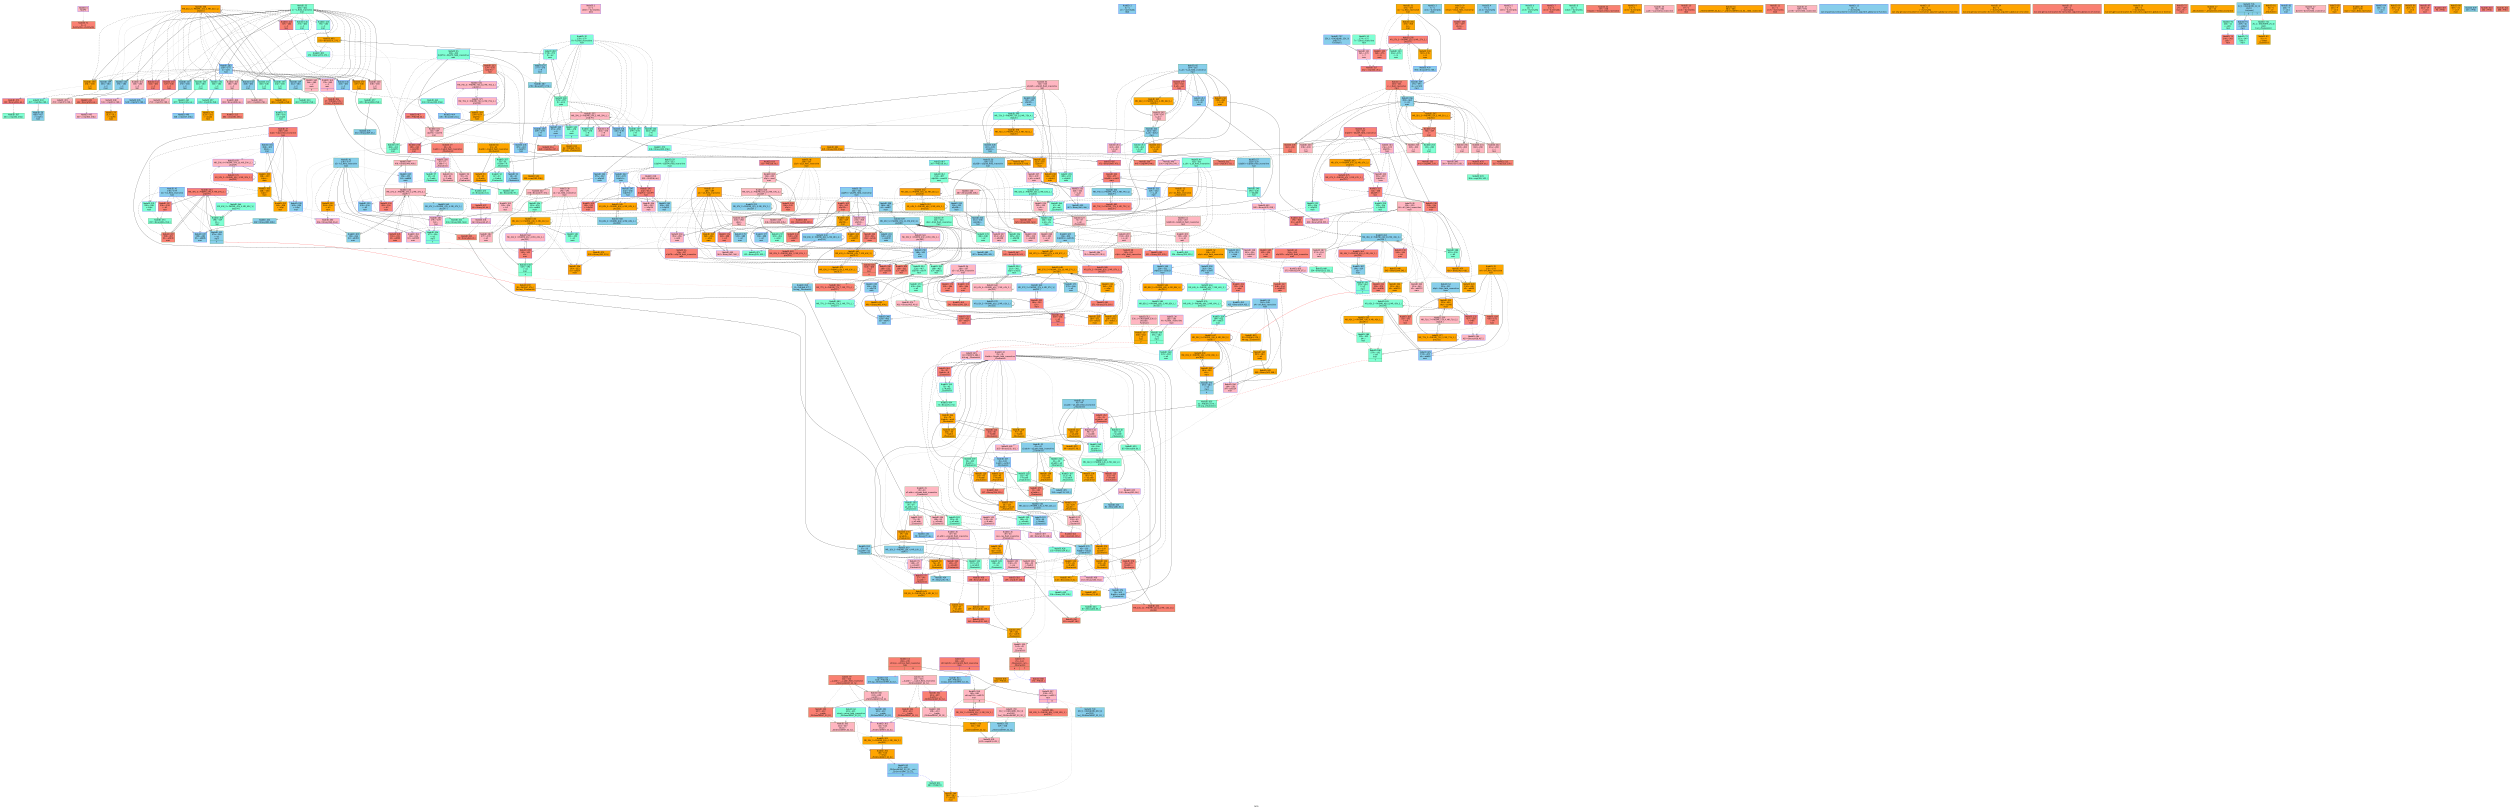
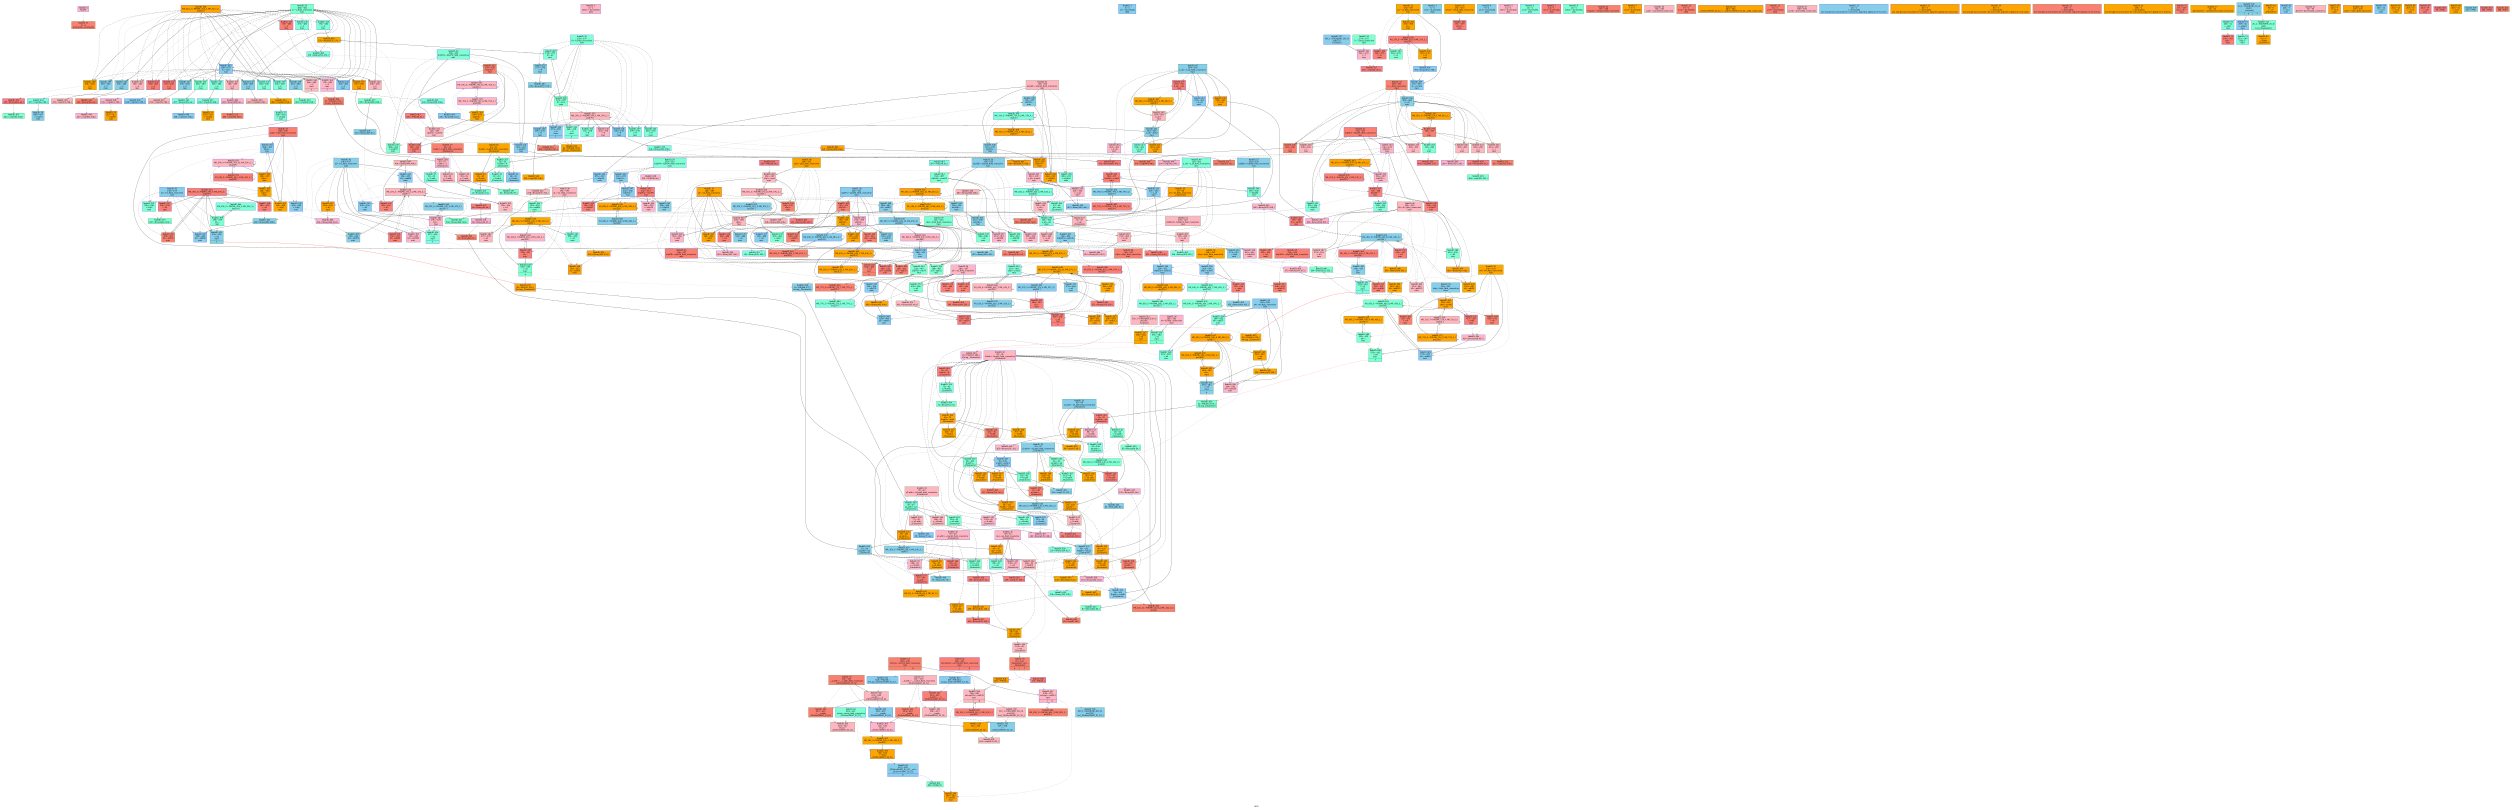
(523, 192) -> (427, 184)
none -> (265, 207)
